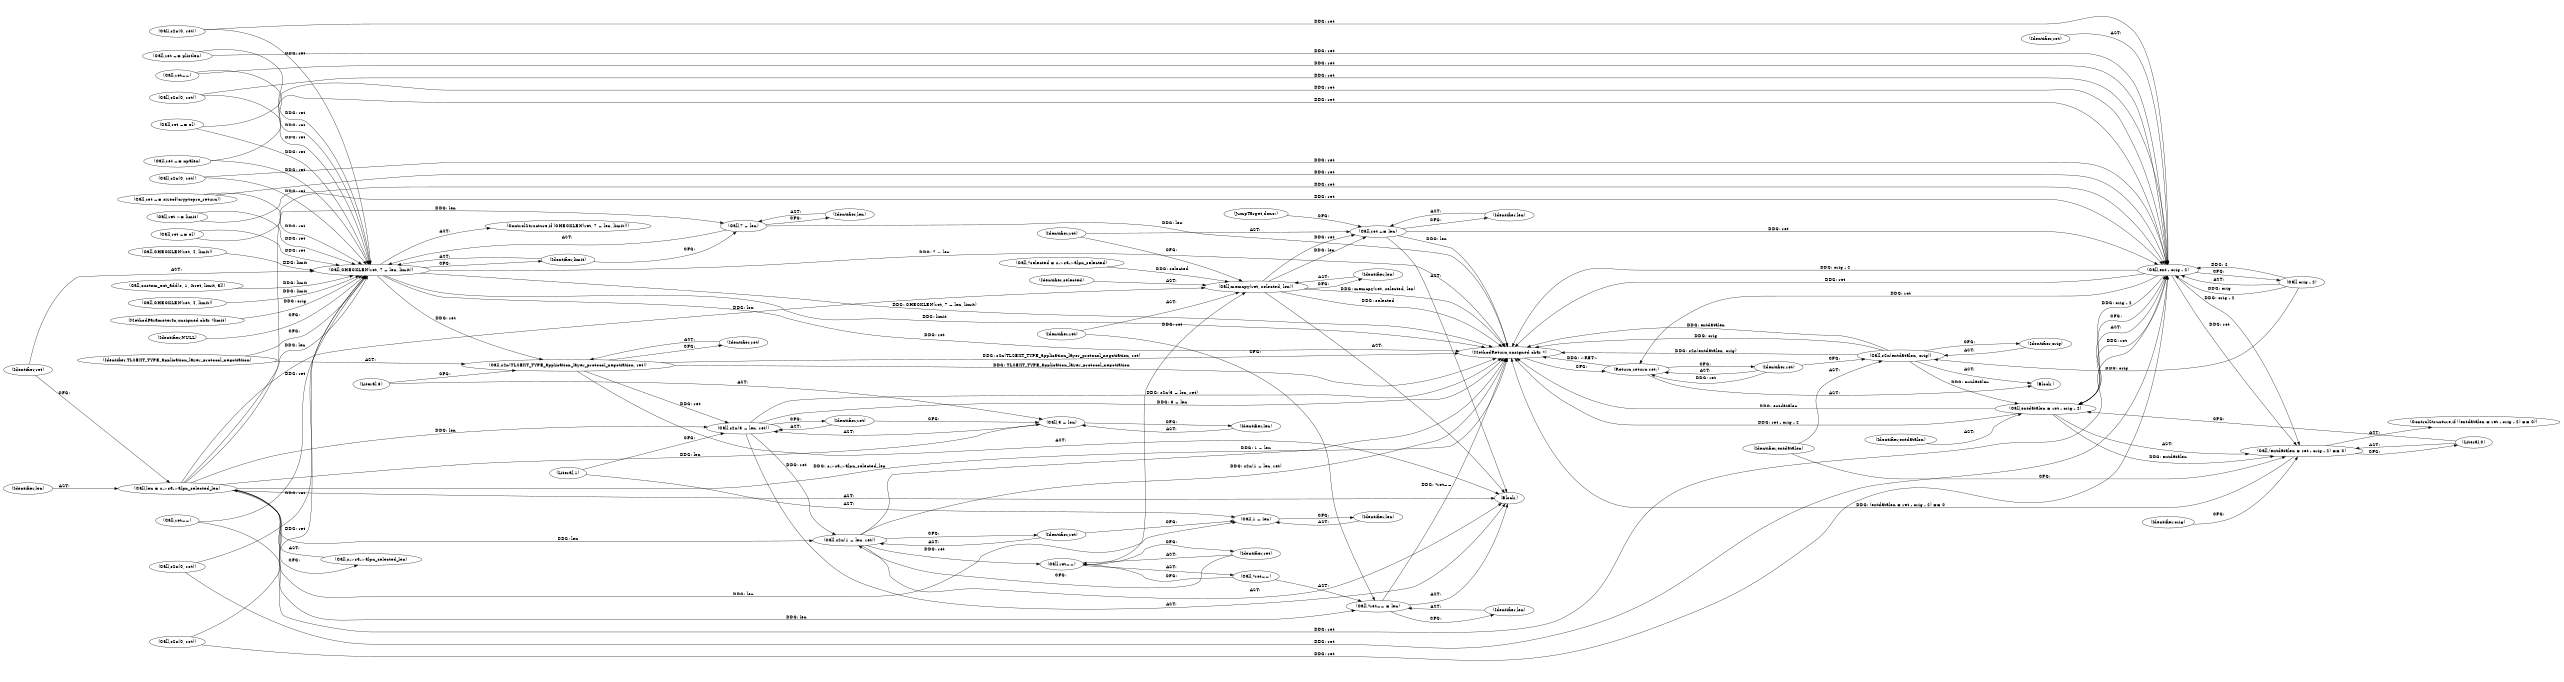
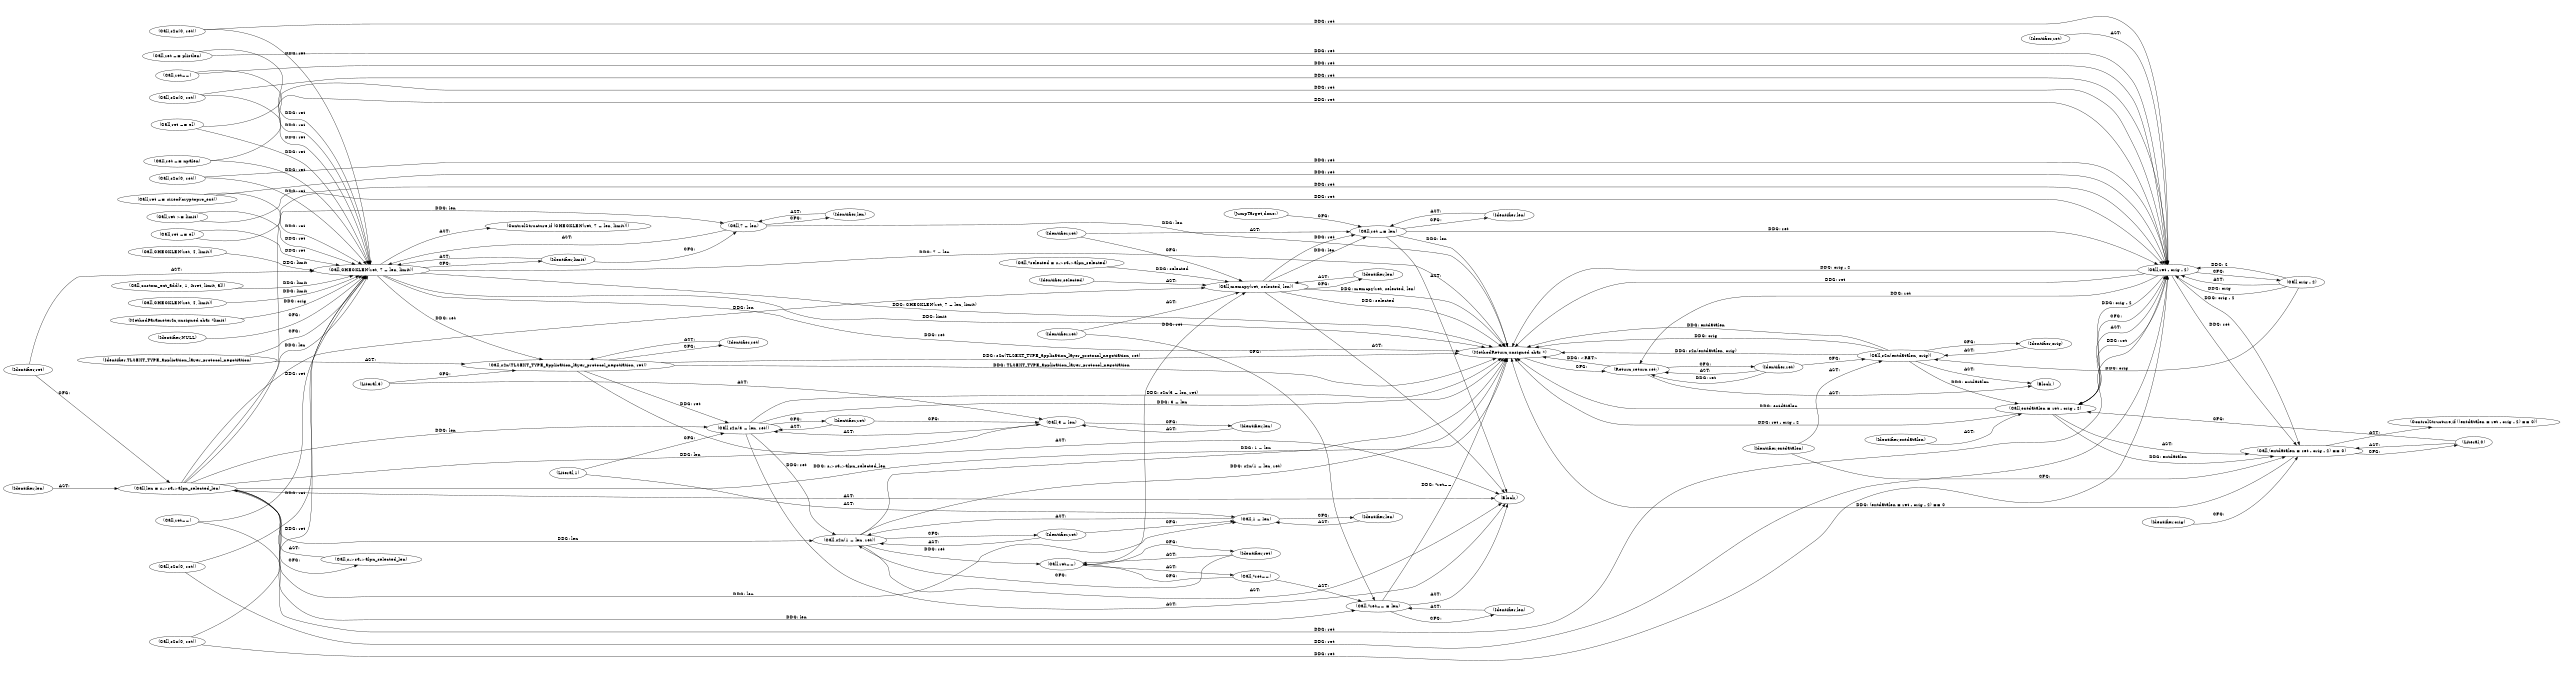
(177, 199) -> (177, 199)
(2168, 270) -> (2168, 270)
none -> (1051, 519)
